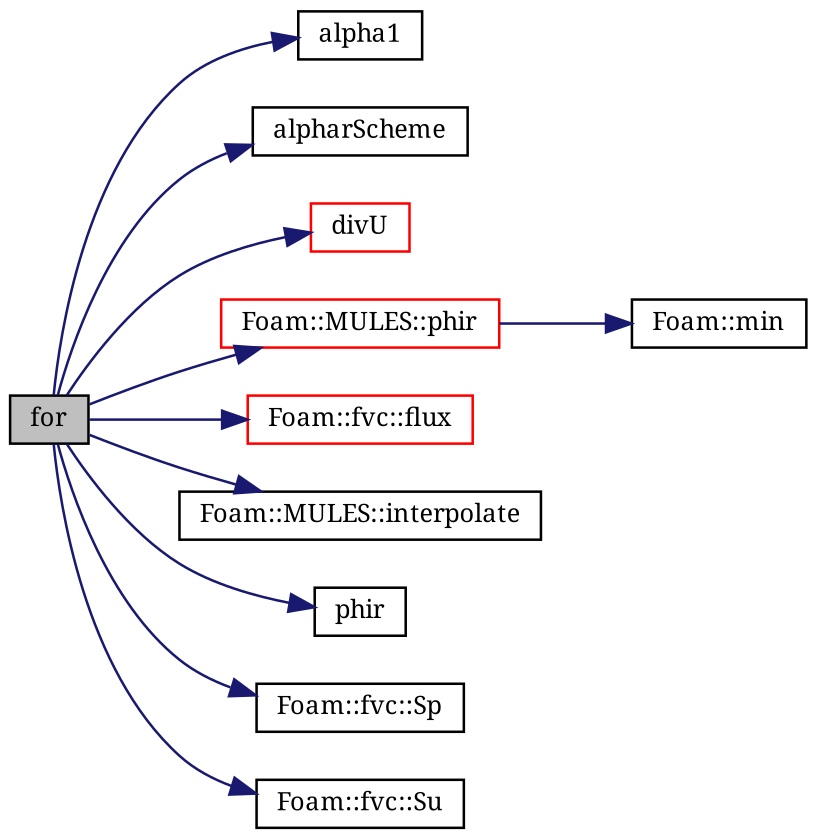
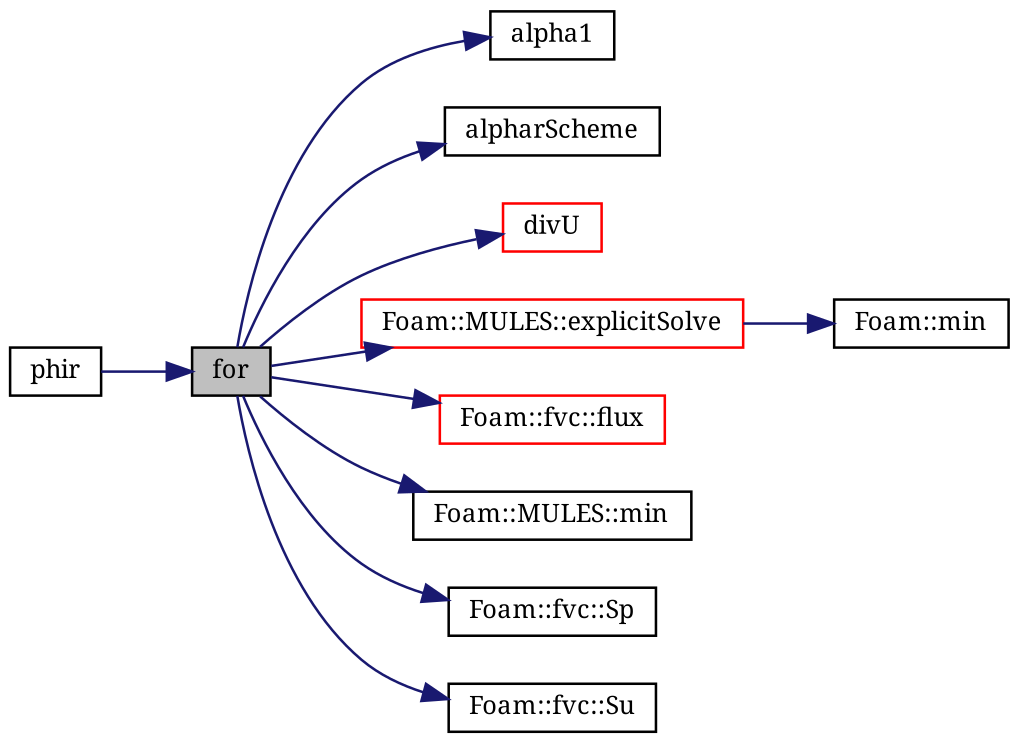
(360, 324) -> (552, 324)
(360, 516) -> (552, 516)
(160, 550) -> (134, 372)
